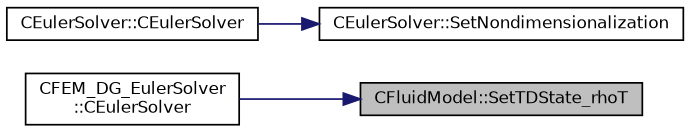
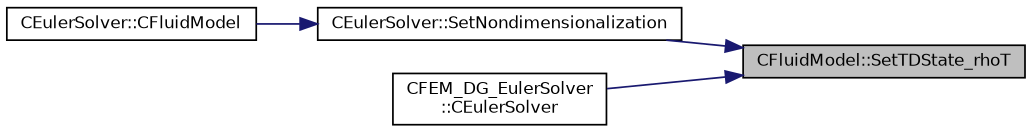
(132, 24) -> (132, 24)
none -> (696, 43)
